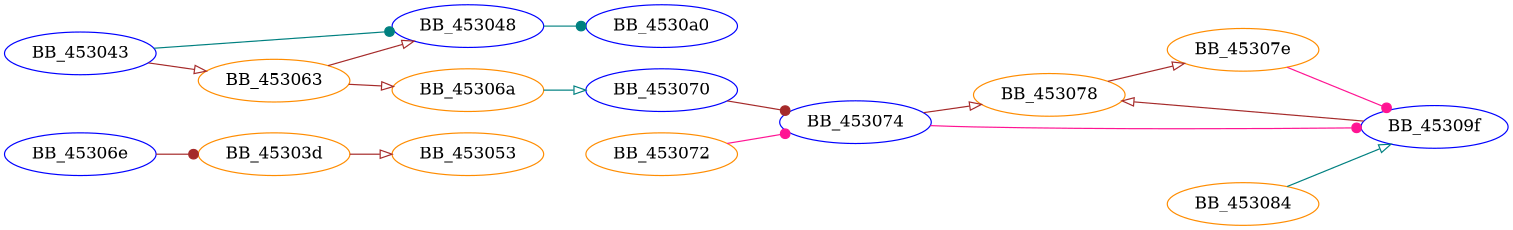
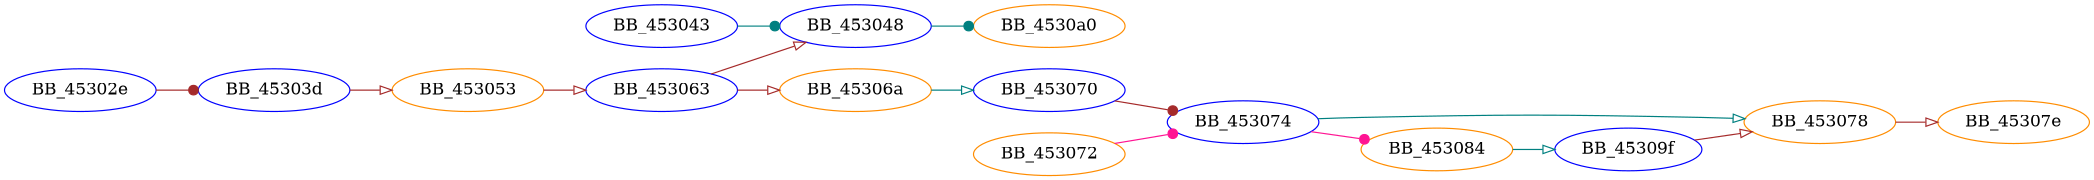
(662, 26) -> (1049, 26)
(171, 66) -> (559, 90)
(274, 81) -> (662, 90)
(1335, 87) -> none
(947, 109) -> (1525, 115)
(1141, 129) -> (1335, 135)
(80, 154) -> (80, 90)
(274, 154) -> (274, 90)
